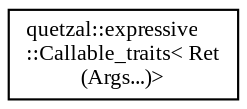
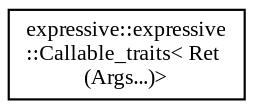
(123, 55) -> (127, 55)
